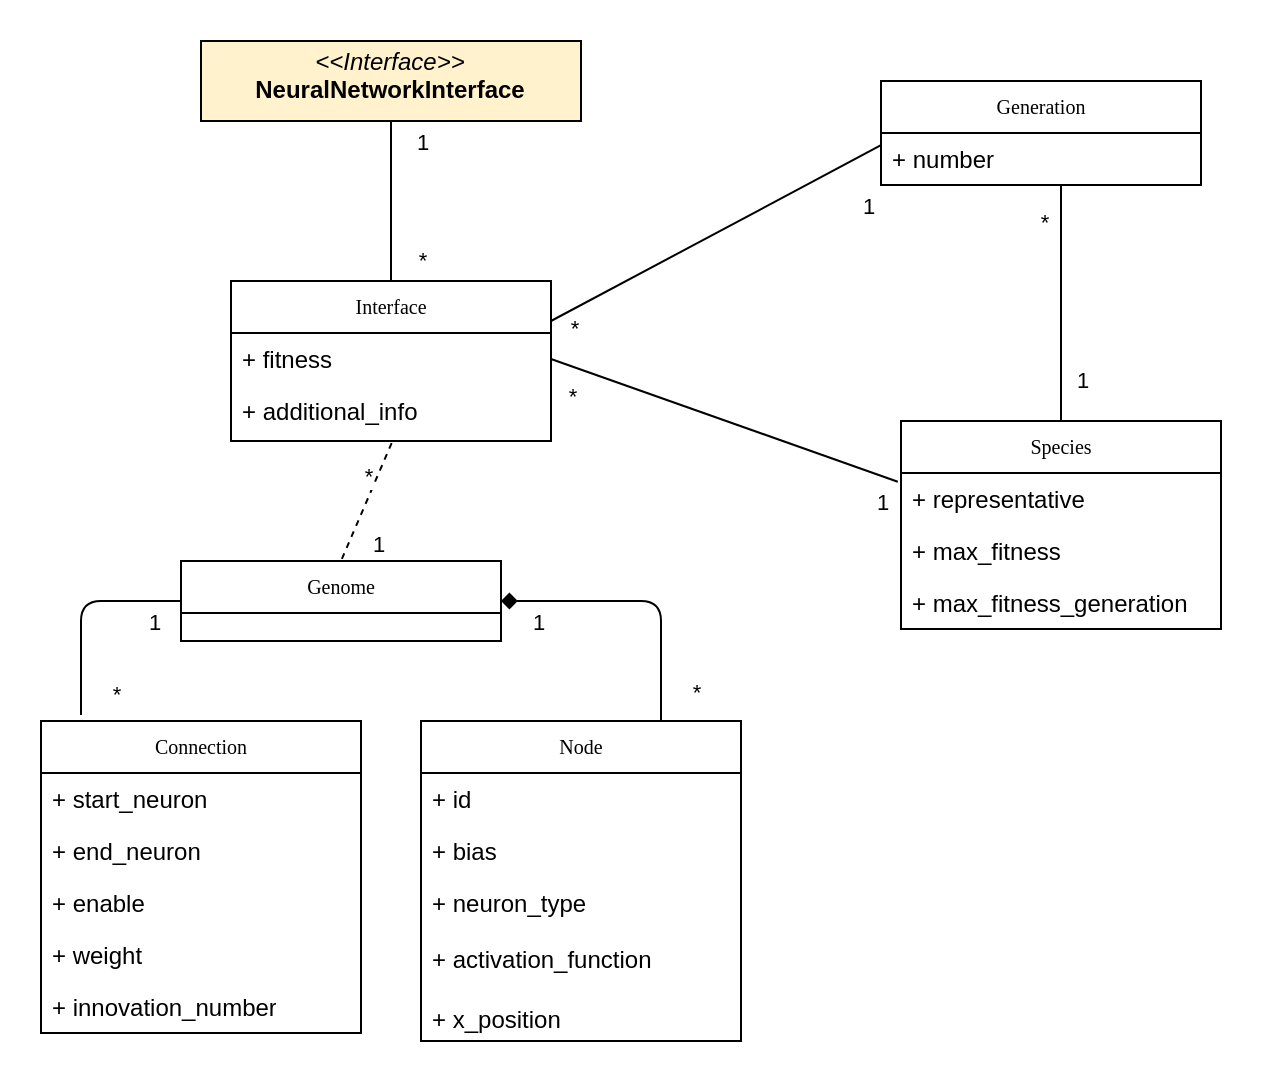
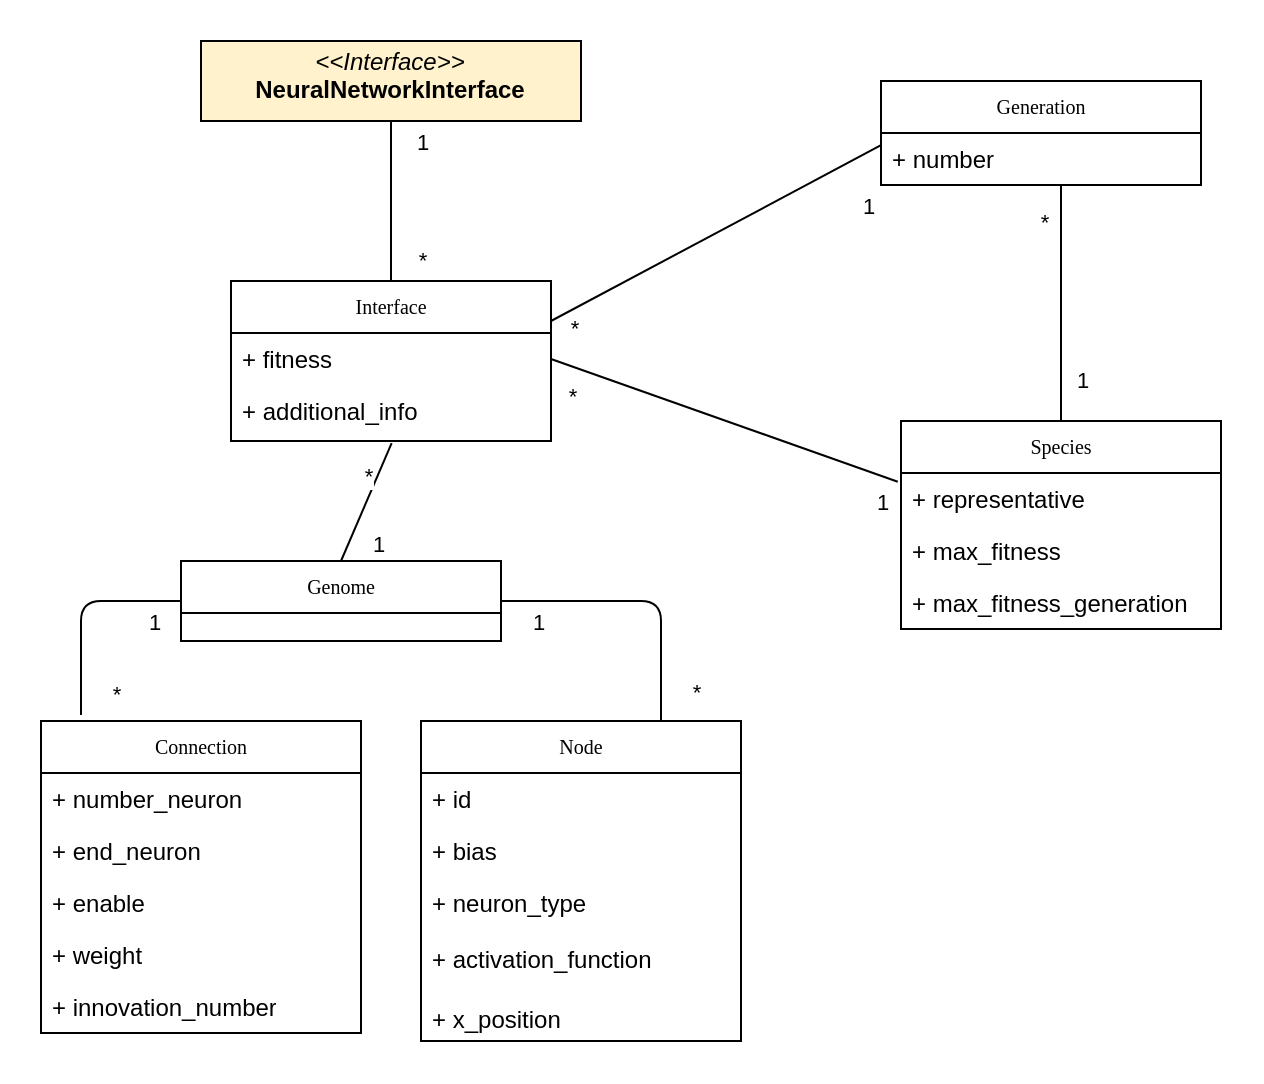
(366, 502) -> (366, 502)
(517, 601) -> (511, 601)
(144, 801) -> (151, 801)
